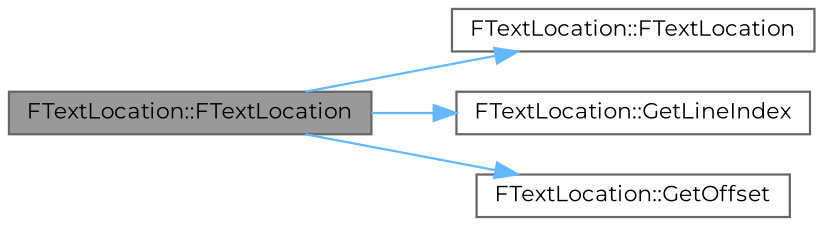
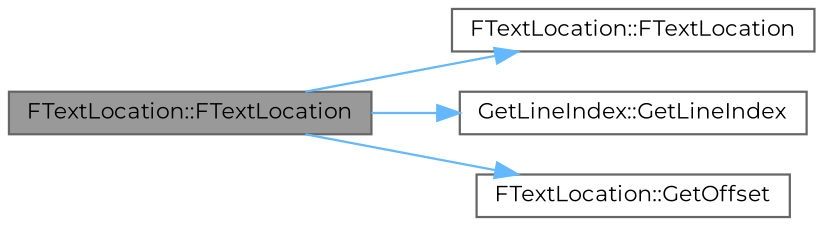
(633, 113) -> (633, 113)
